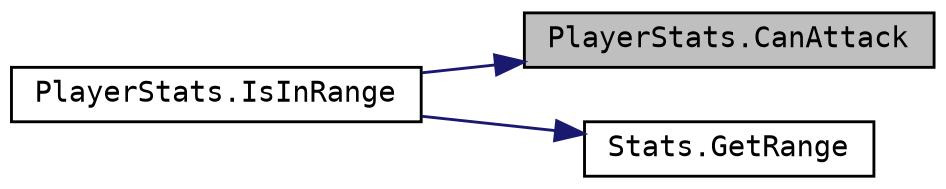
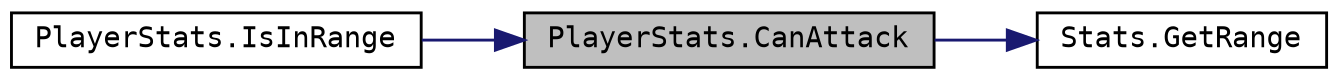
(488, 123) -> (971, 40)
